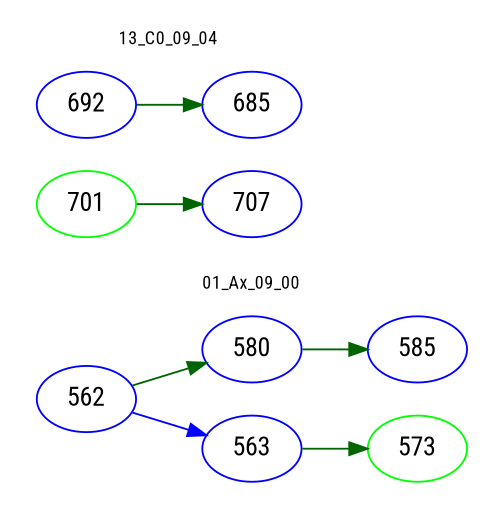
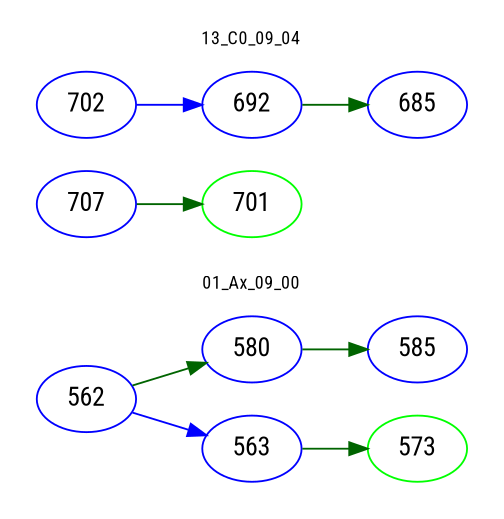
none -> (86, 105)
(160, 204) -> (160, 204)
